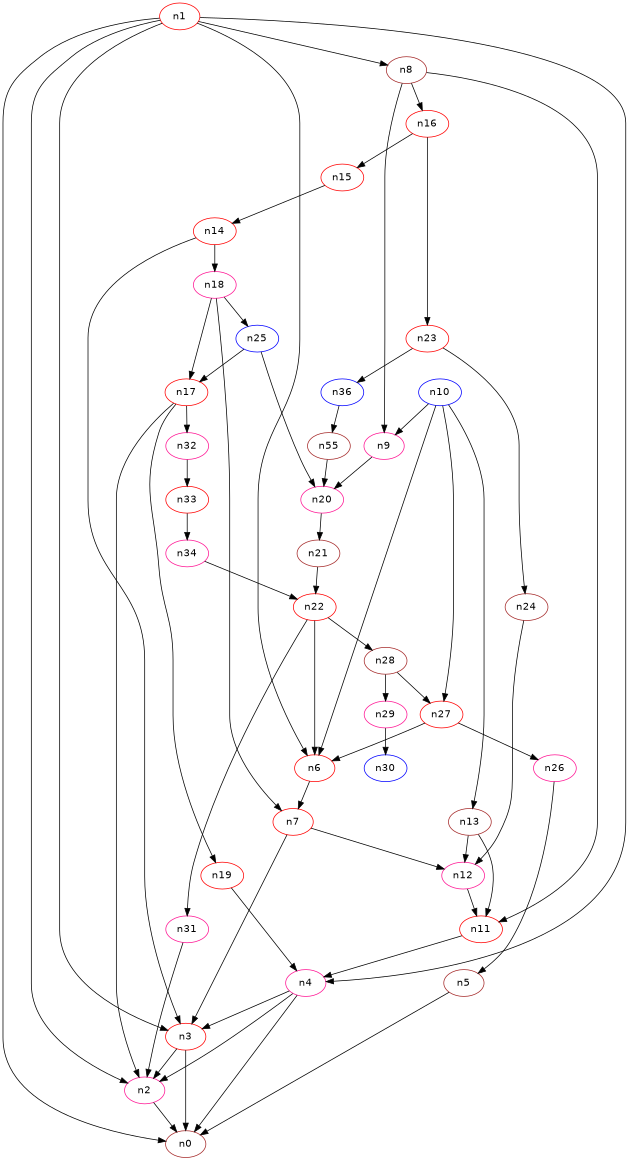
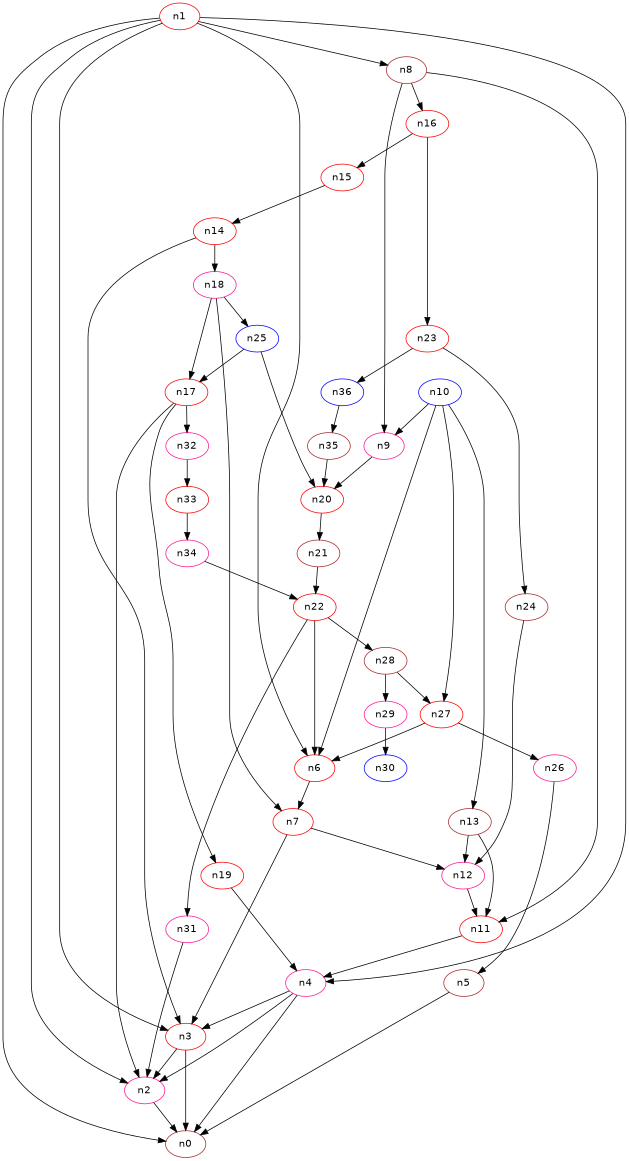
(329, 446) -> (329, 446)
(322, 500) -> (322, 500)
